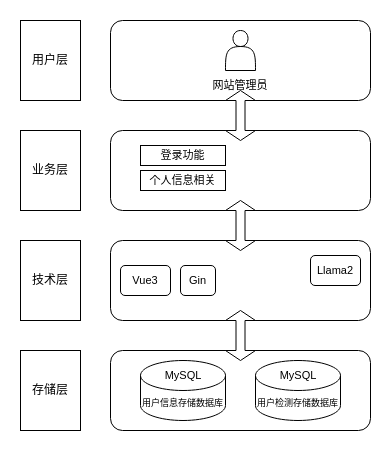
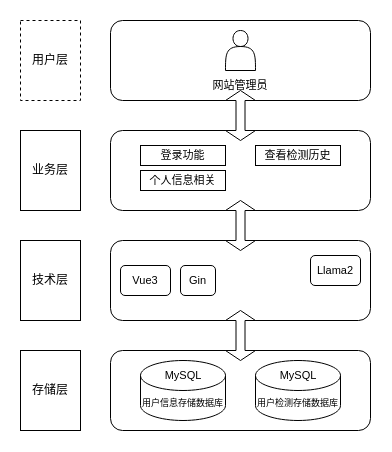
(51, 61) -> (51, 61)
none -> (298, 156)
